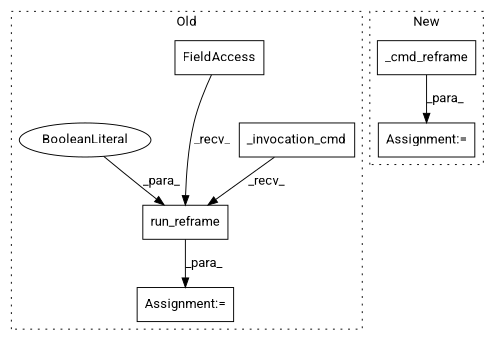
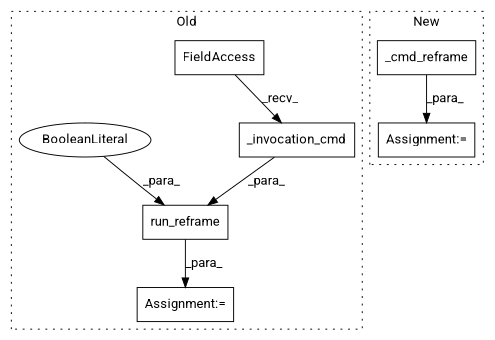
(192, 134) -> (255, 95)
(267, 181) -> (267, 181)
